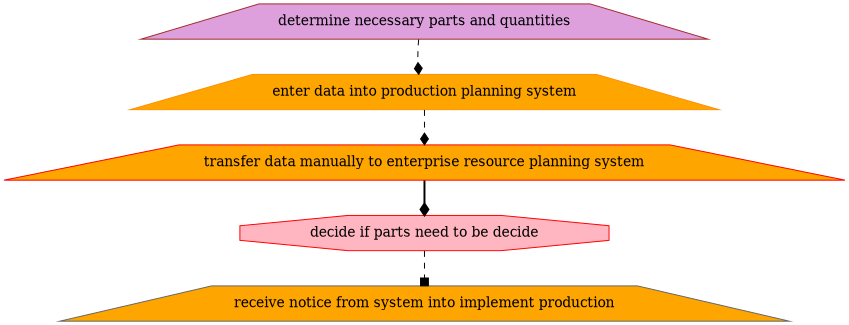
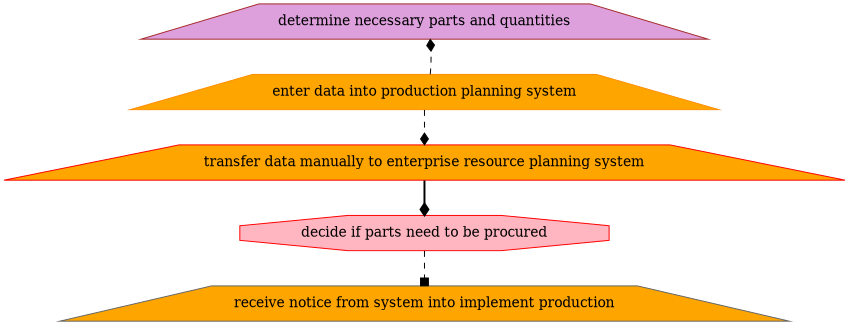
(418, 51) -> (431, 63)
(424, 233) -> (424, 233)
